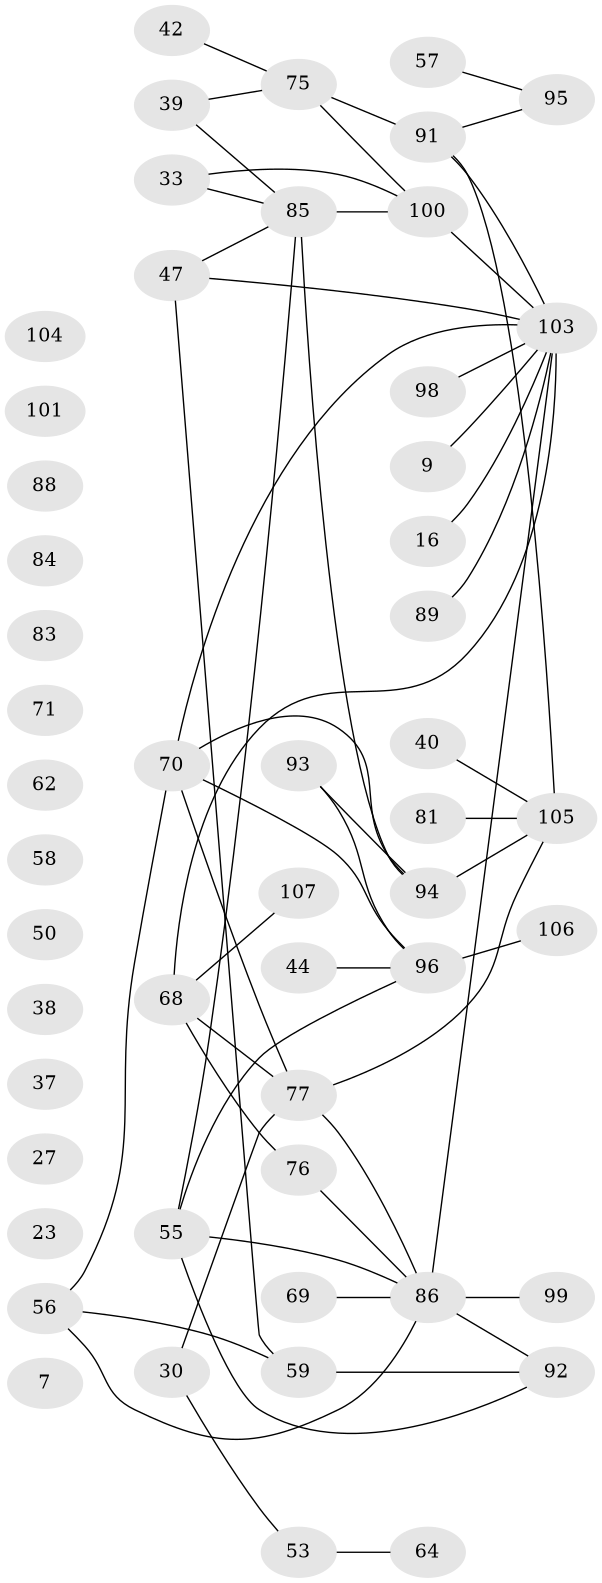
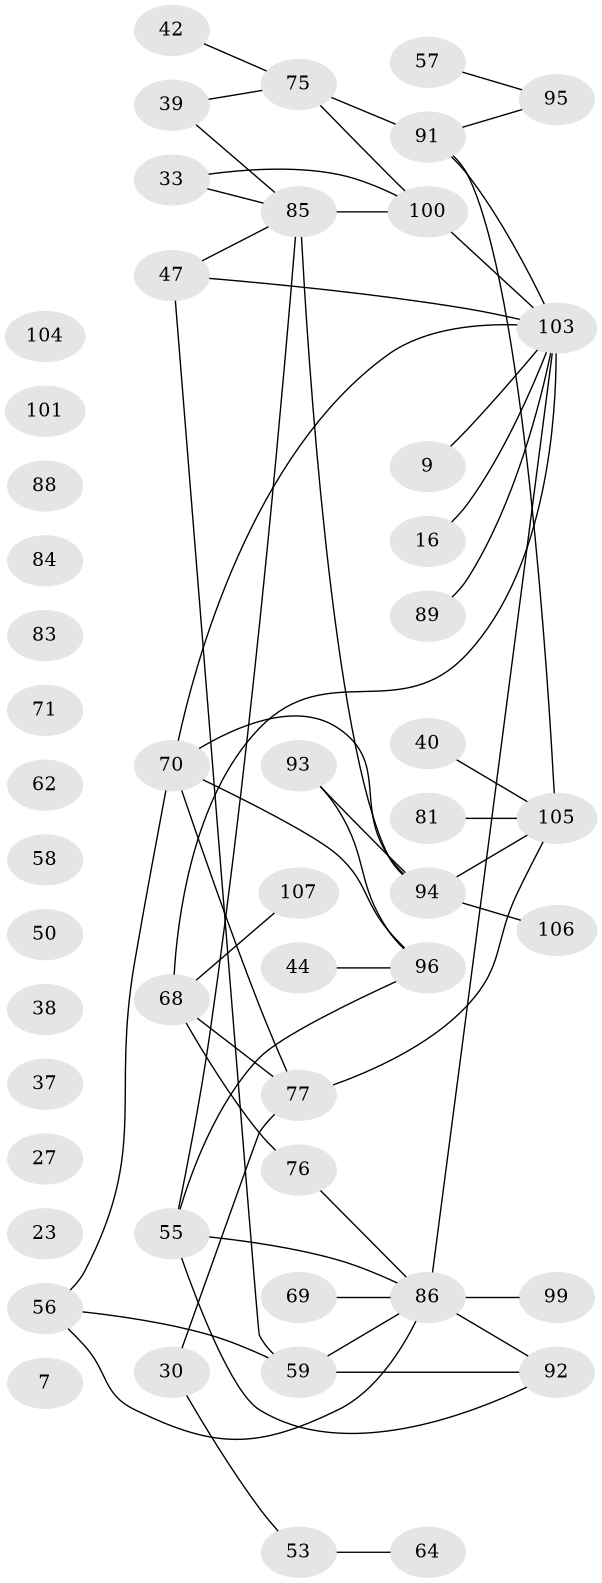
(428, 392) -> none
(489, 950) -> (492, 912)
(375, 1190) -> (363, 1335)
